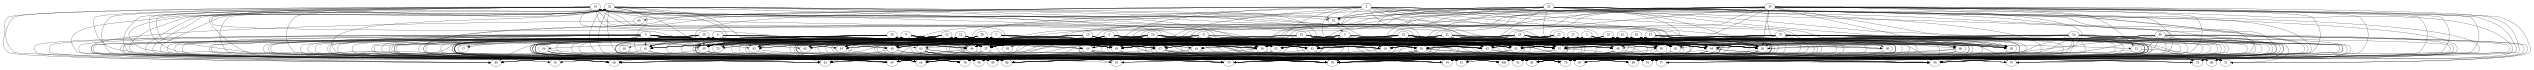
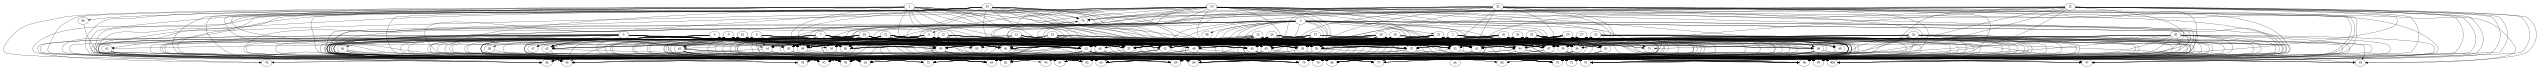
(1099, 41) -> (1369, 26)
none -> (1046, 63)
none -> (1455, 63)
